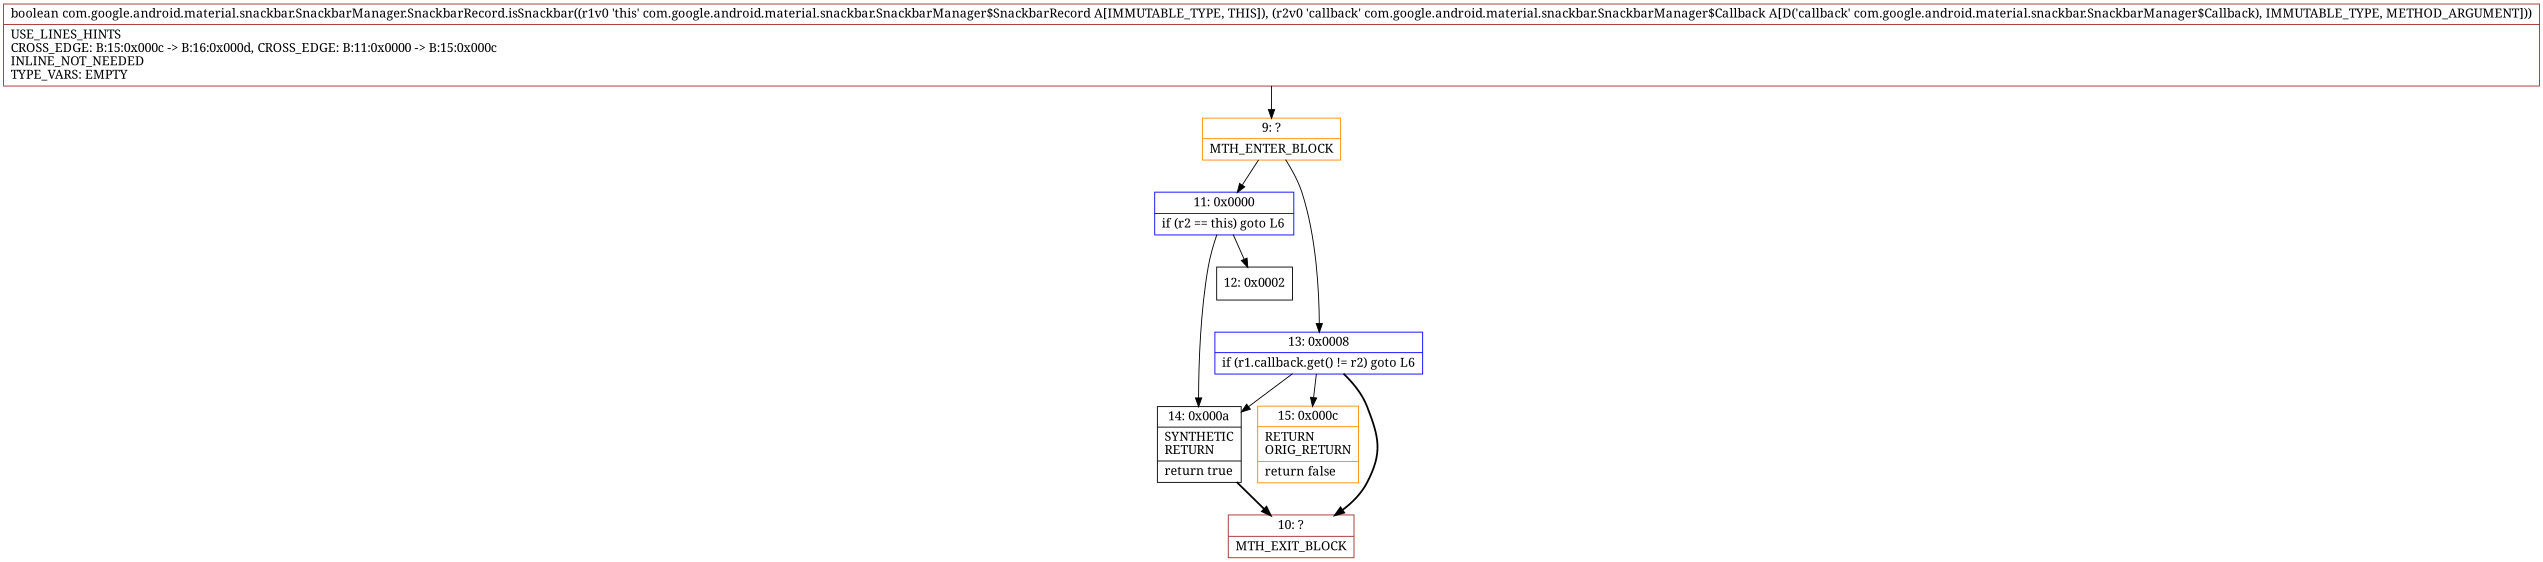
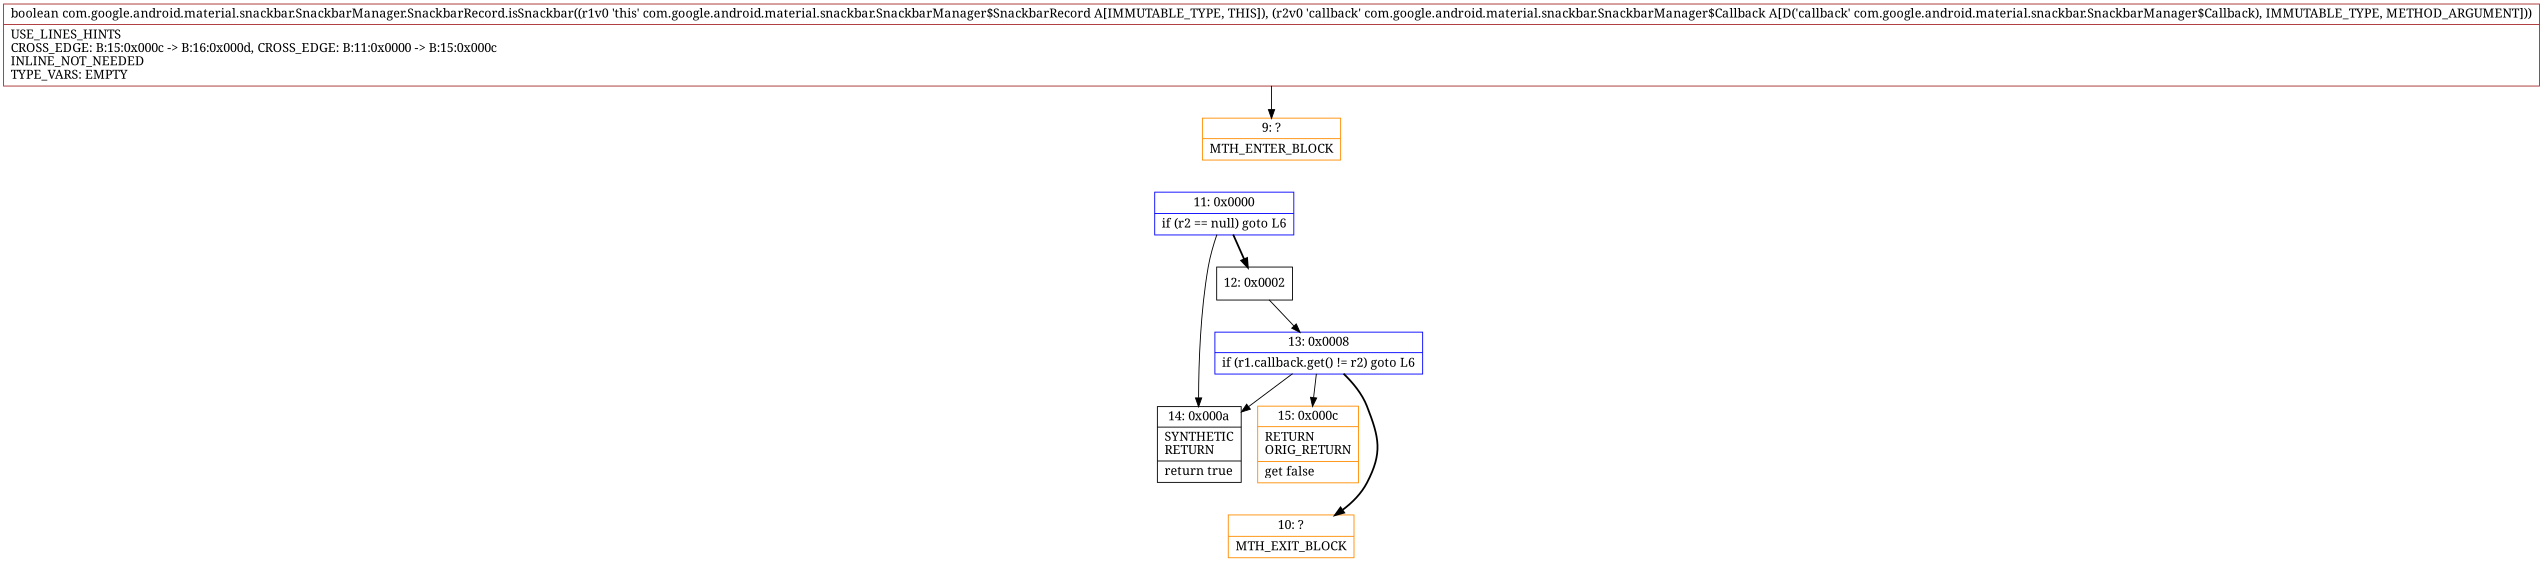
(1250, 172) -> none
(1223, 224) -> (1224, 224)
(1313, 239) -> (1282, 313)
(1239, 247) -> (1239, 247)
(1300, 472) -> (1290, 472)
(1250, 496) -> none
(1291, 536) -> (1291, 536)
